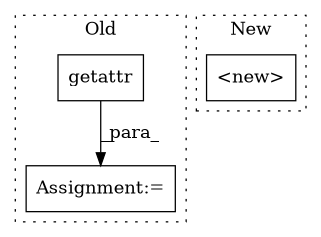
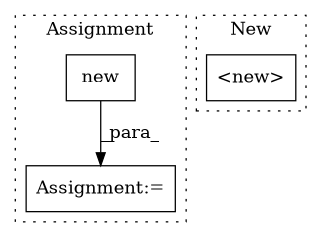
(101, 30) -> (101, 30)
(101, 78) -> (101, 78)
